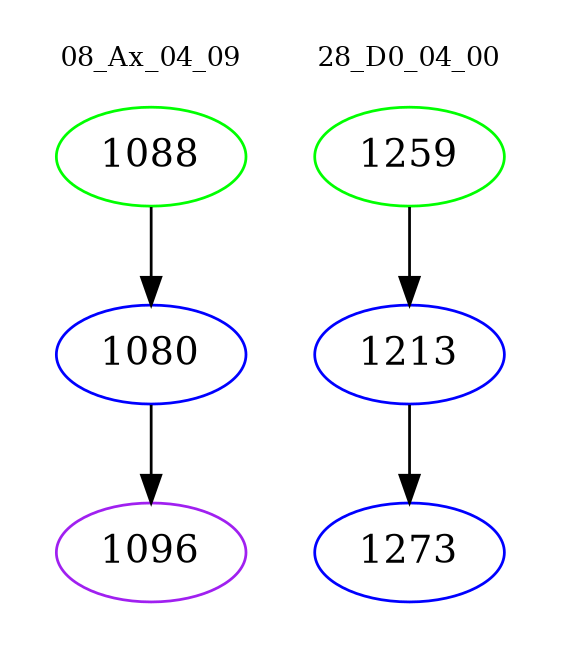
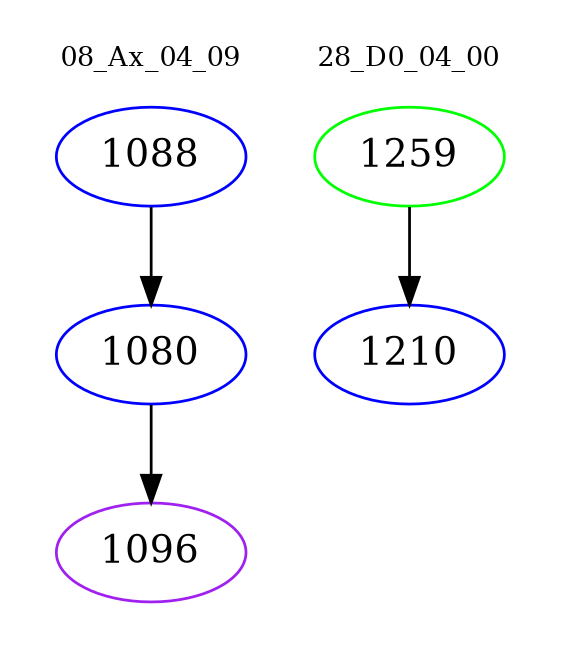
(151, 157) -> (151, 157)
(410, 355) -> (410, 355)
(410, 552) -> none
